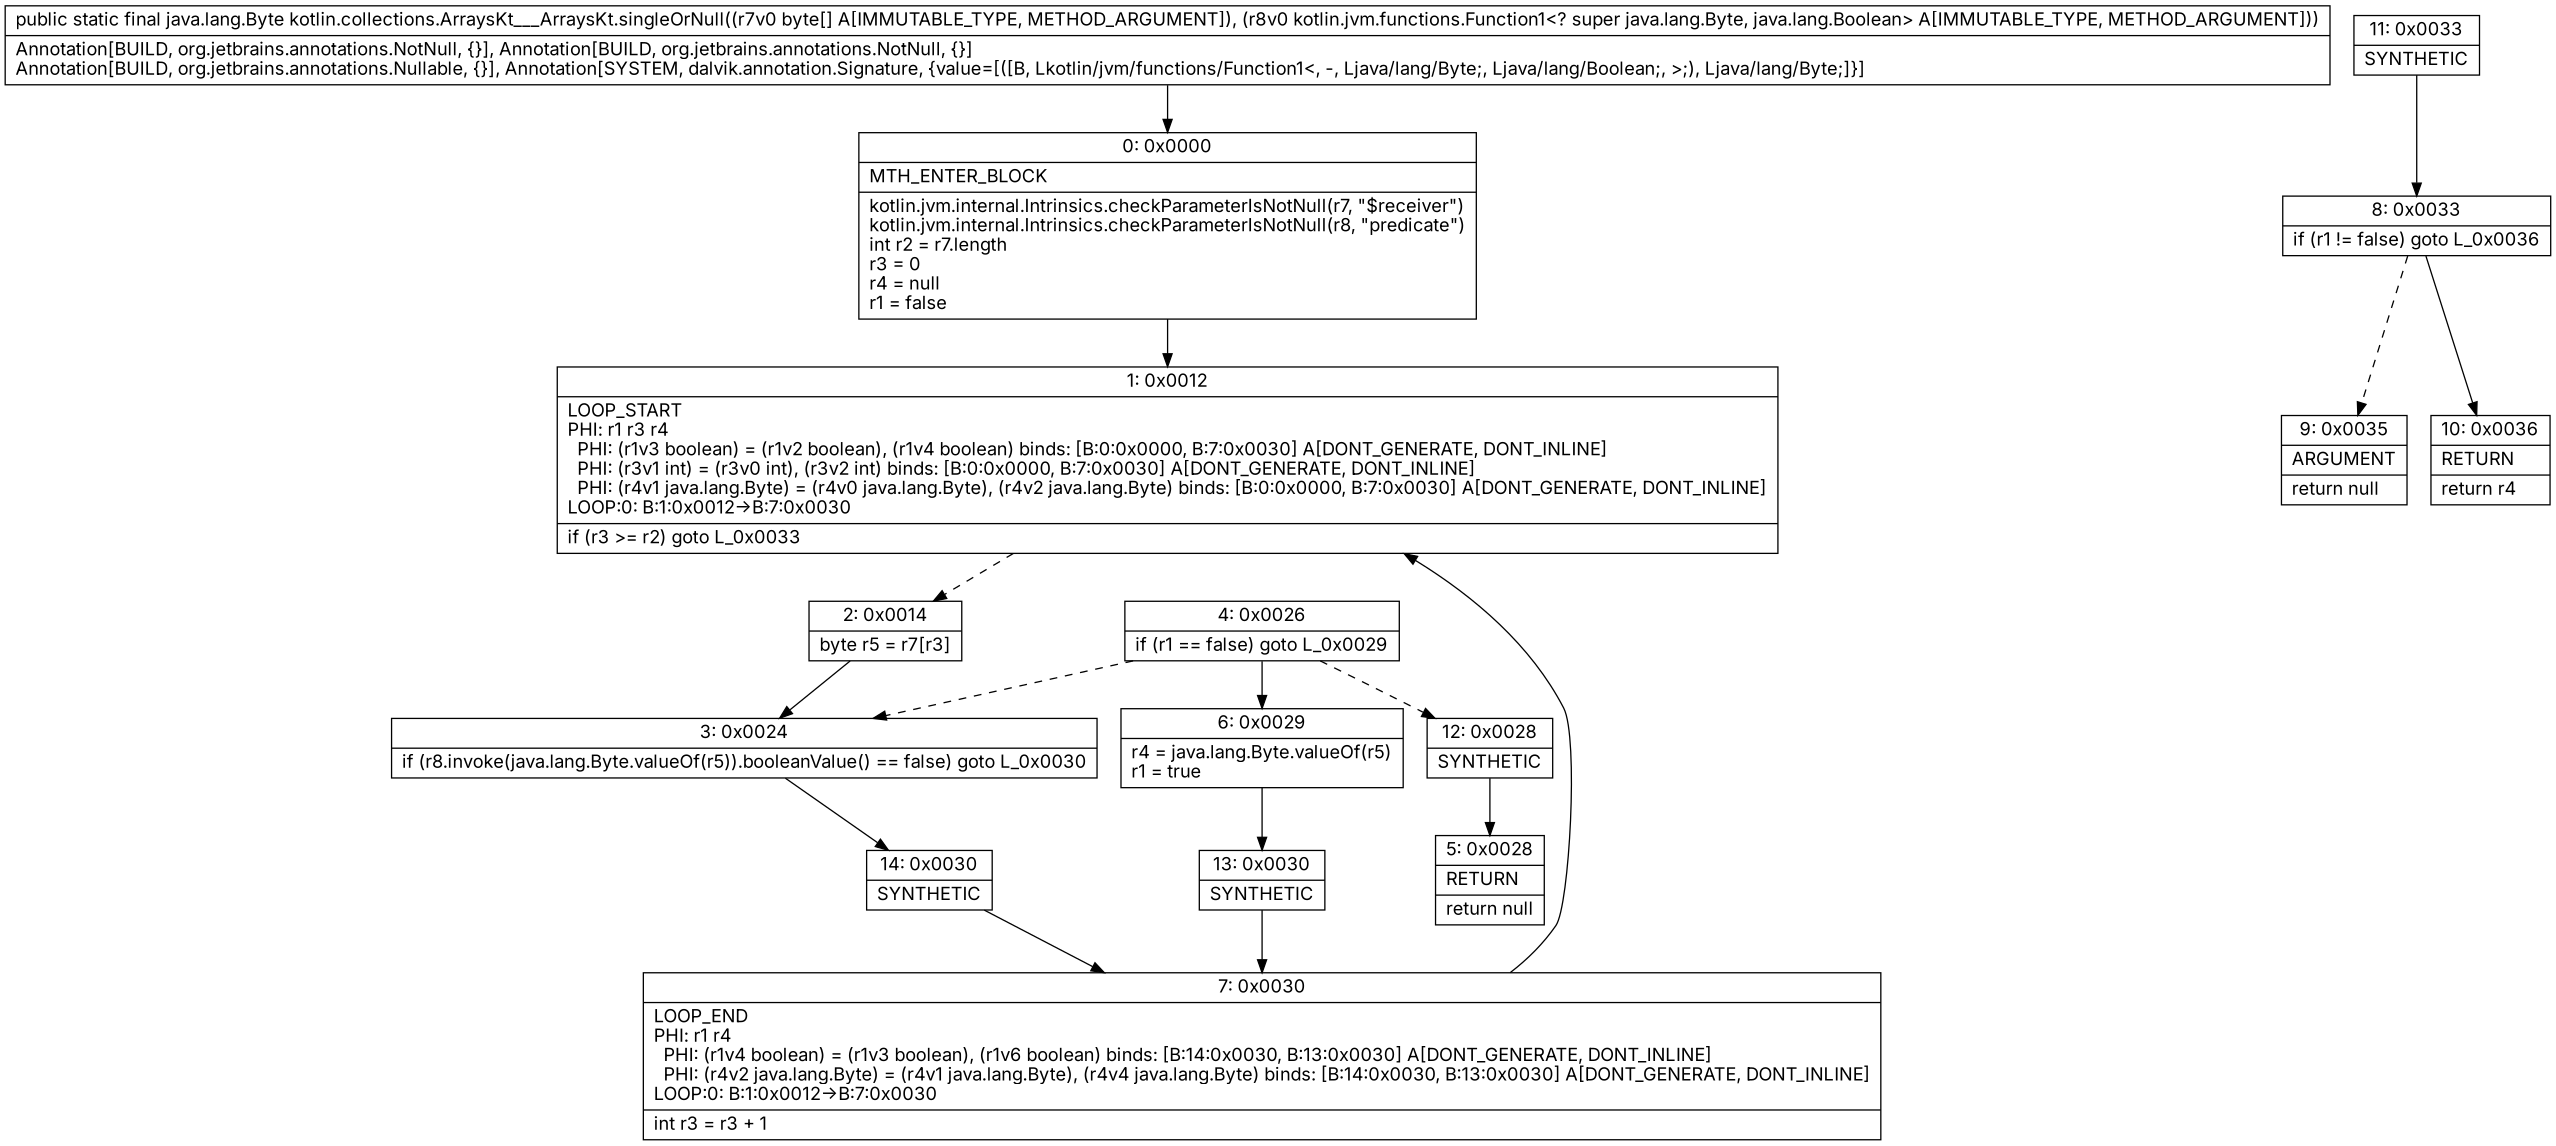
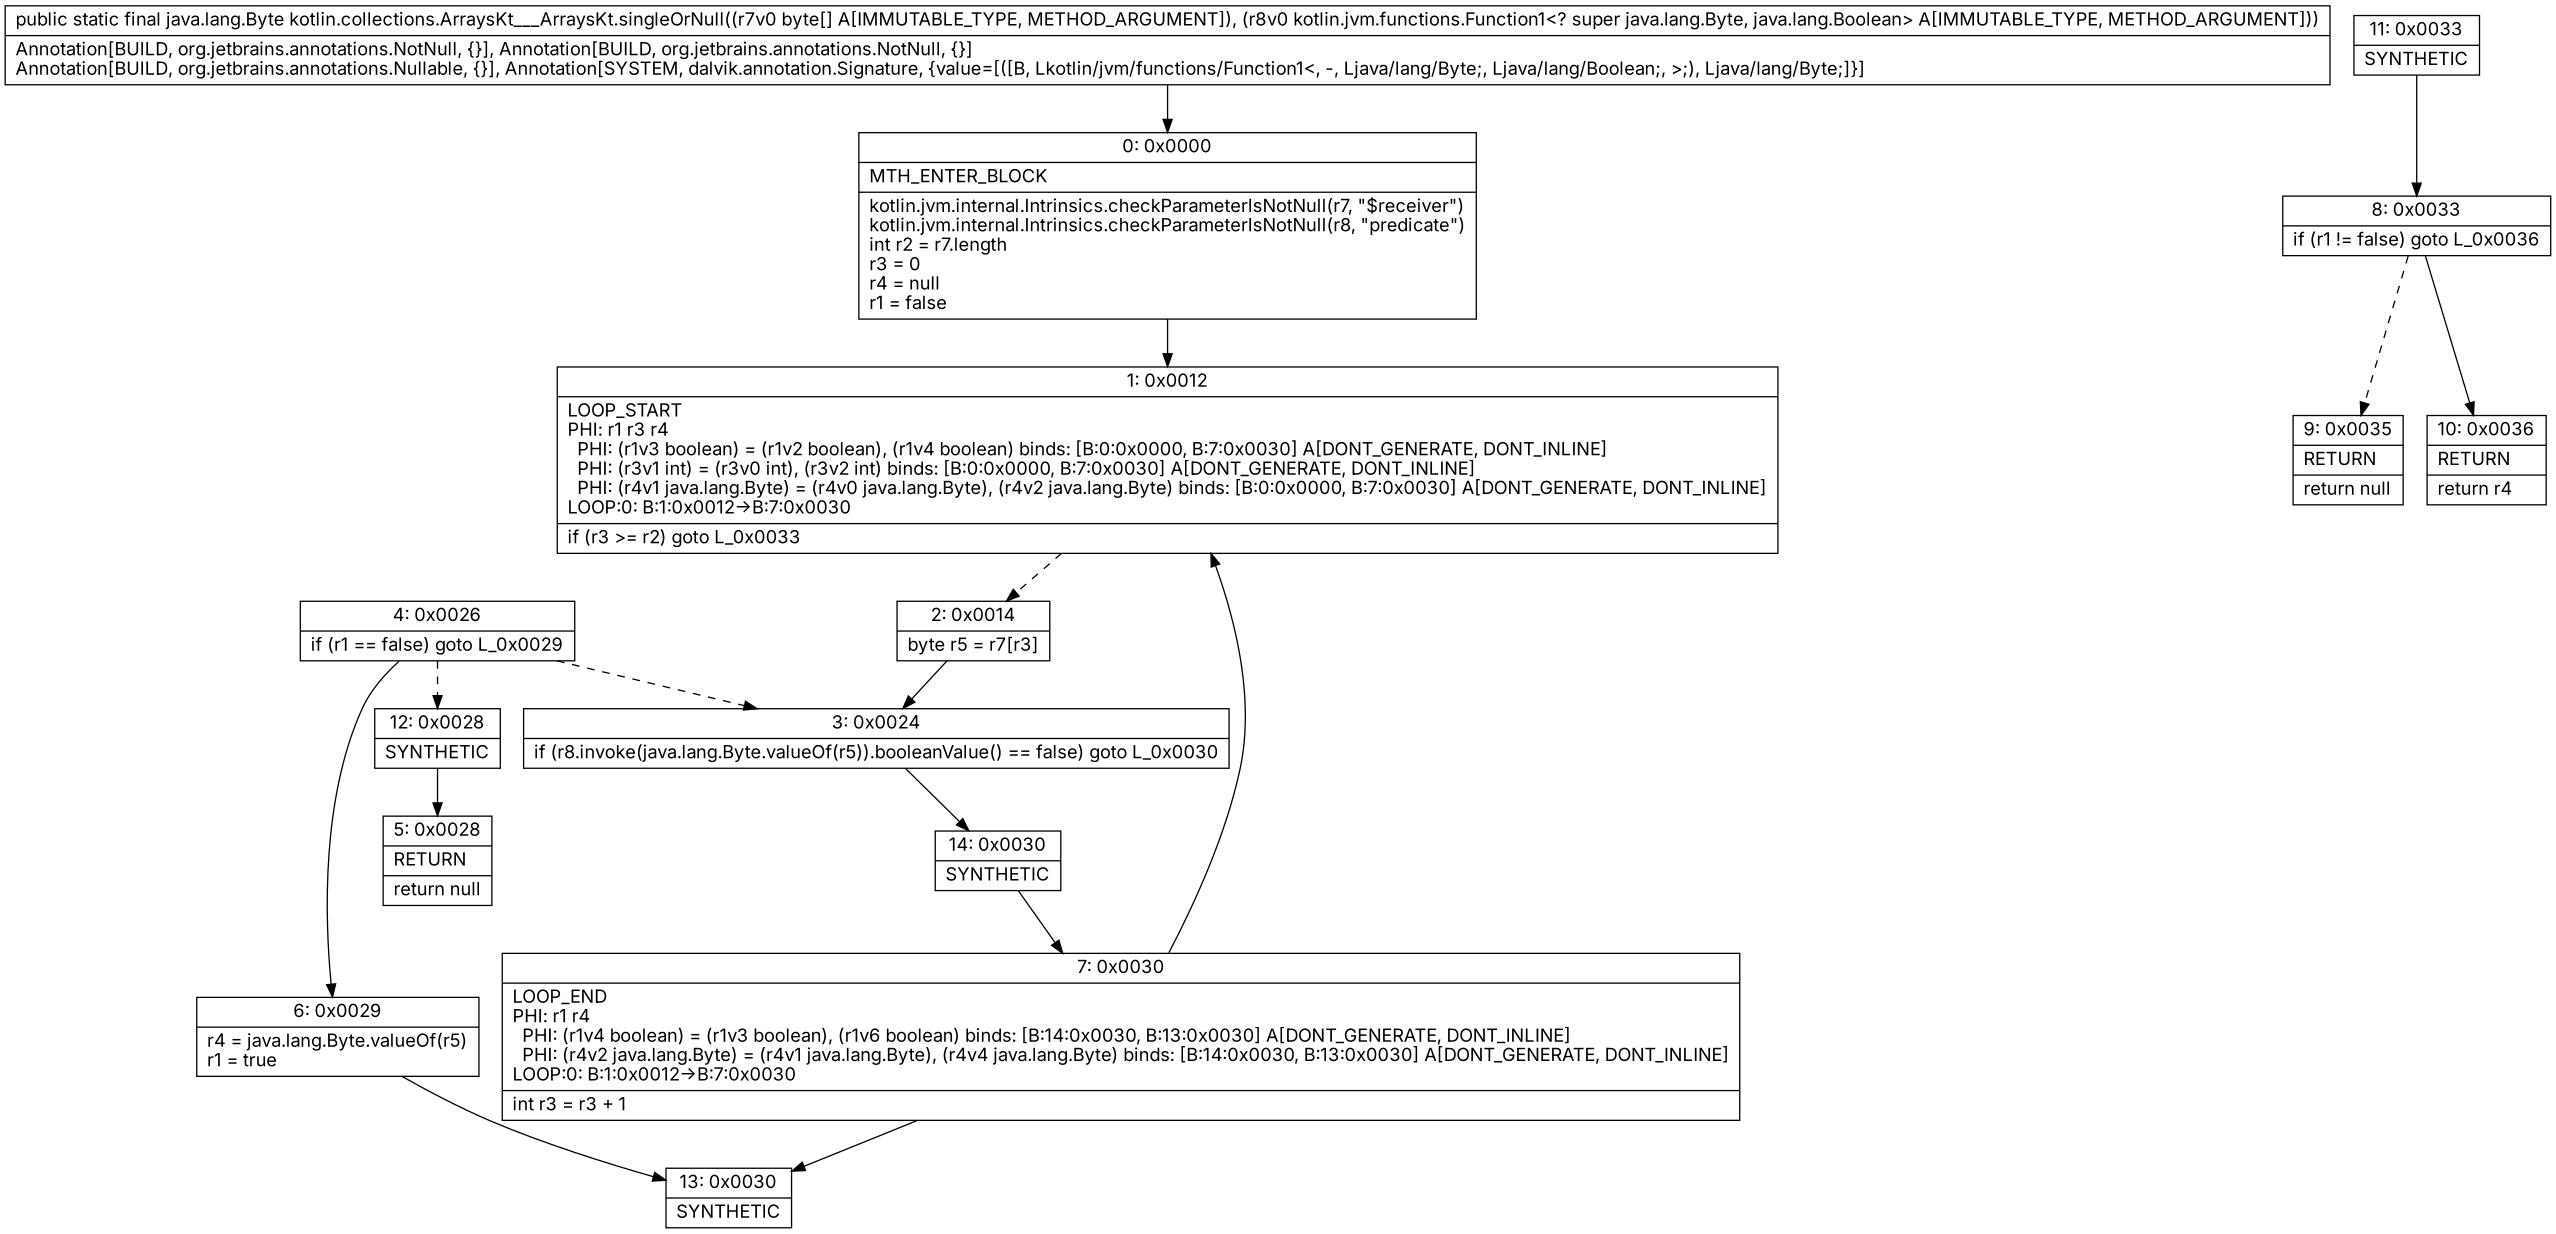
(2344, 460) -> (2340, 460)
(1262, 935) -> (861, 1143)
